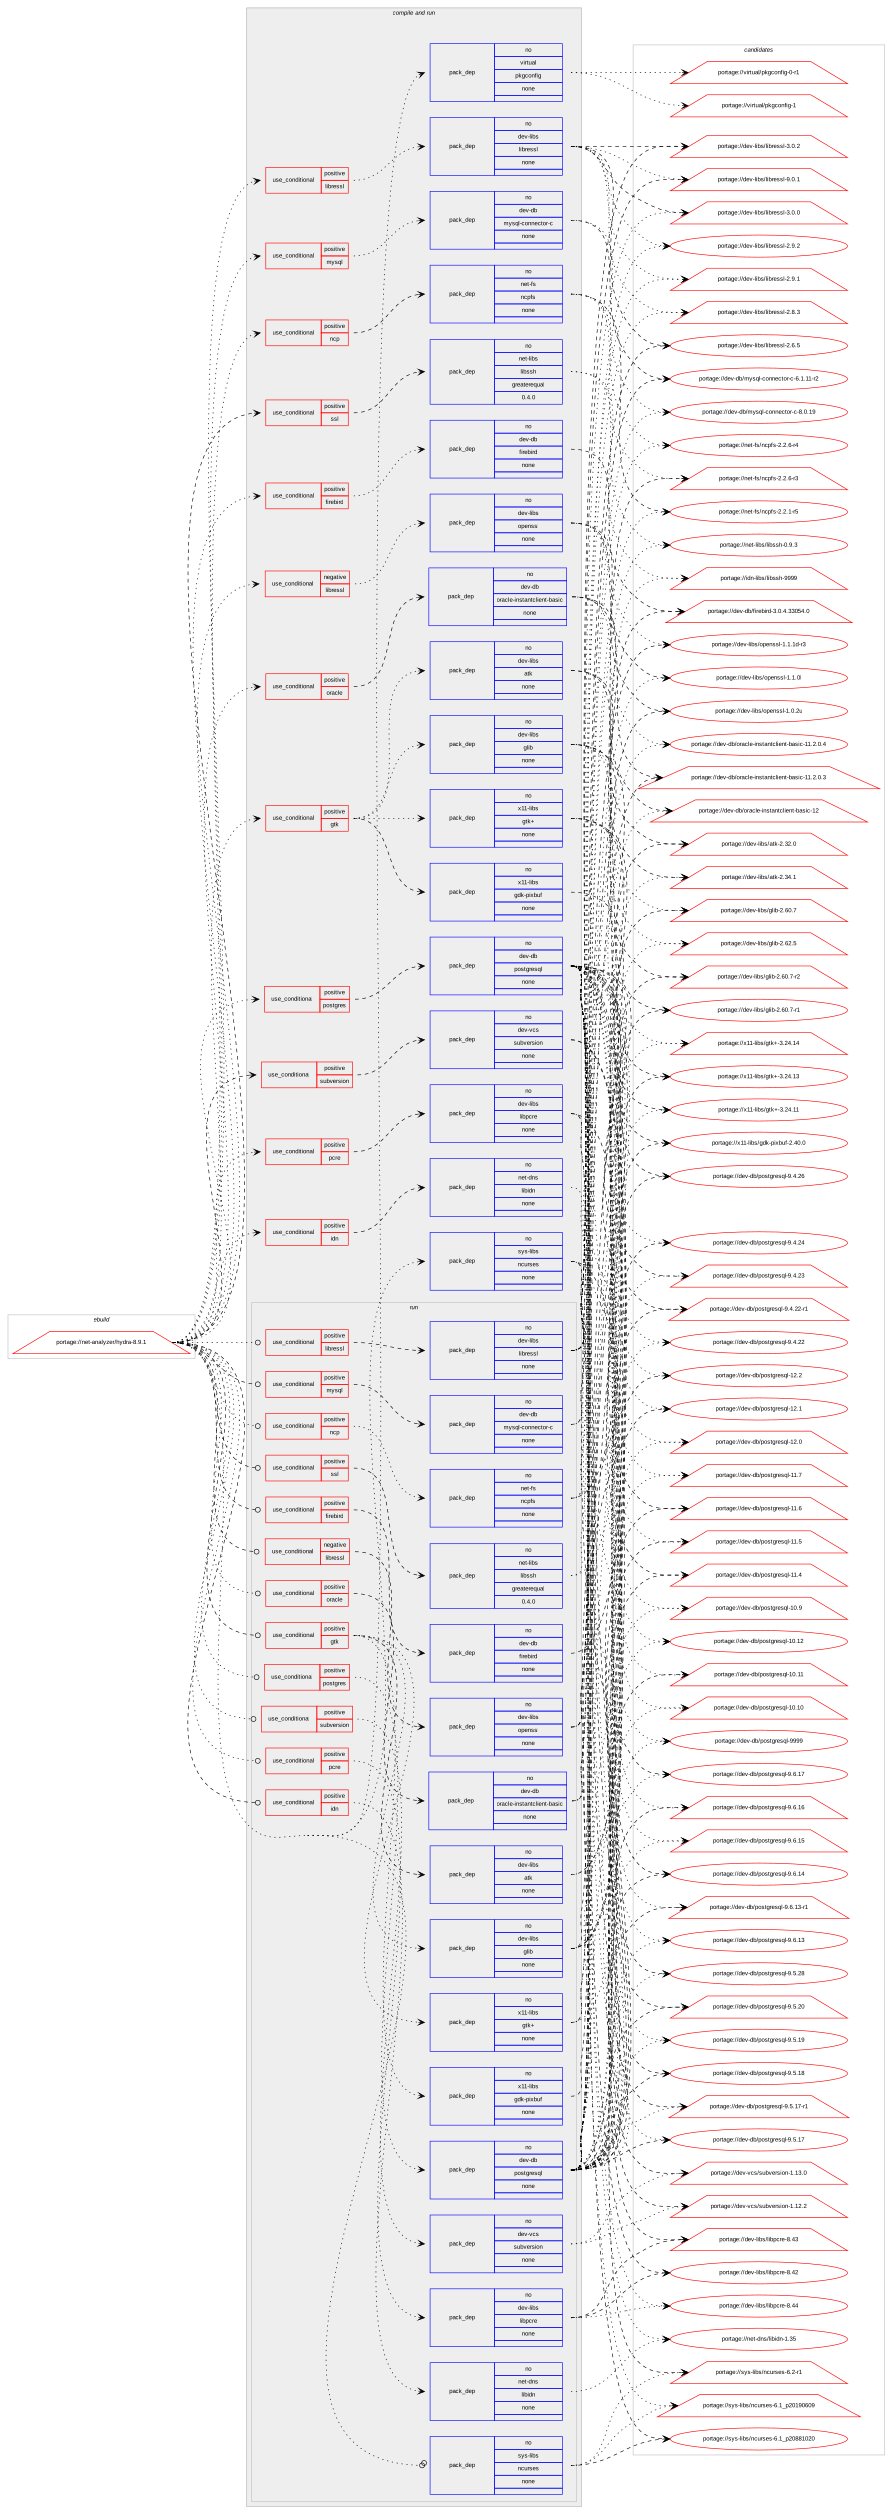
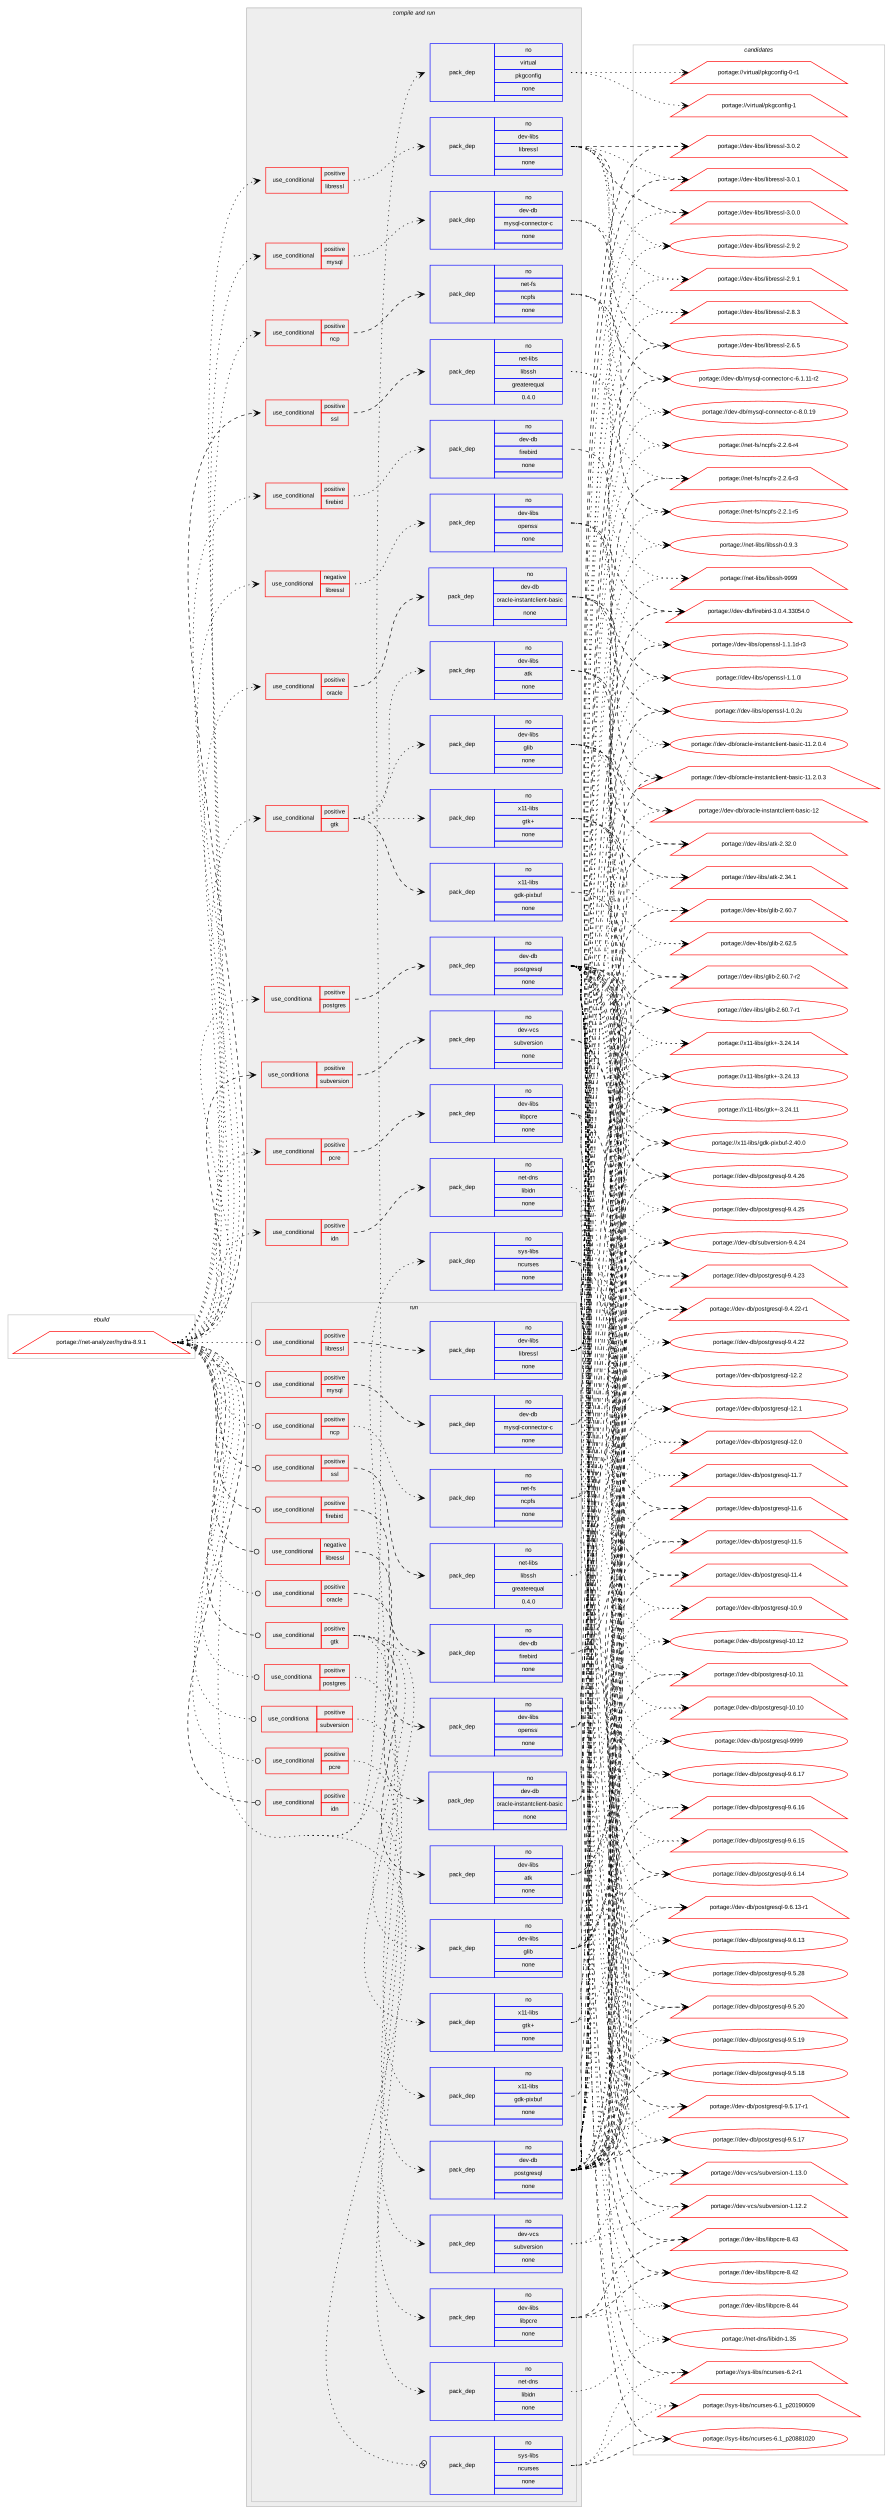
(759, 180) -> (759, 180)
(759, 578) -> (759, 578)
none -> (759, 1210)
(759, 1243) -> (759, 1243)
